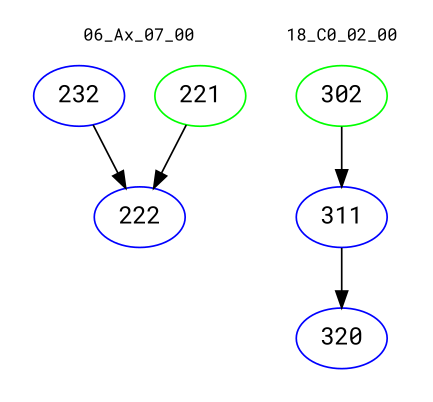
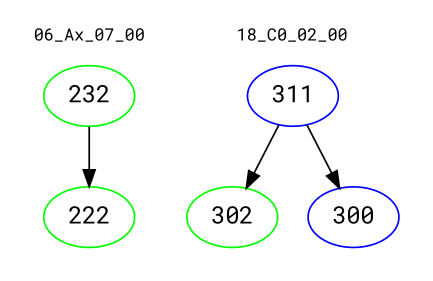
(79, 96) -> (89, 96)
(200, 96) -> none
(342, 148) -> (266, 149)
(140, 217) -> (89, 217)
(342, 338) -> (354, 217)
